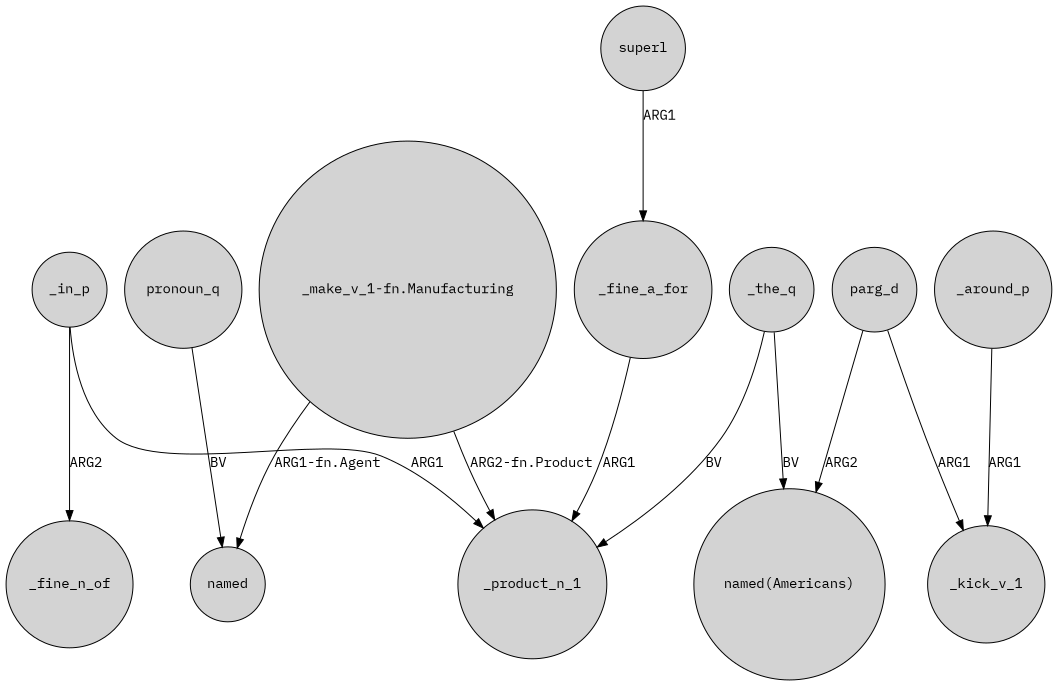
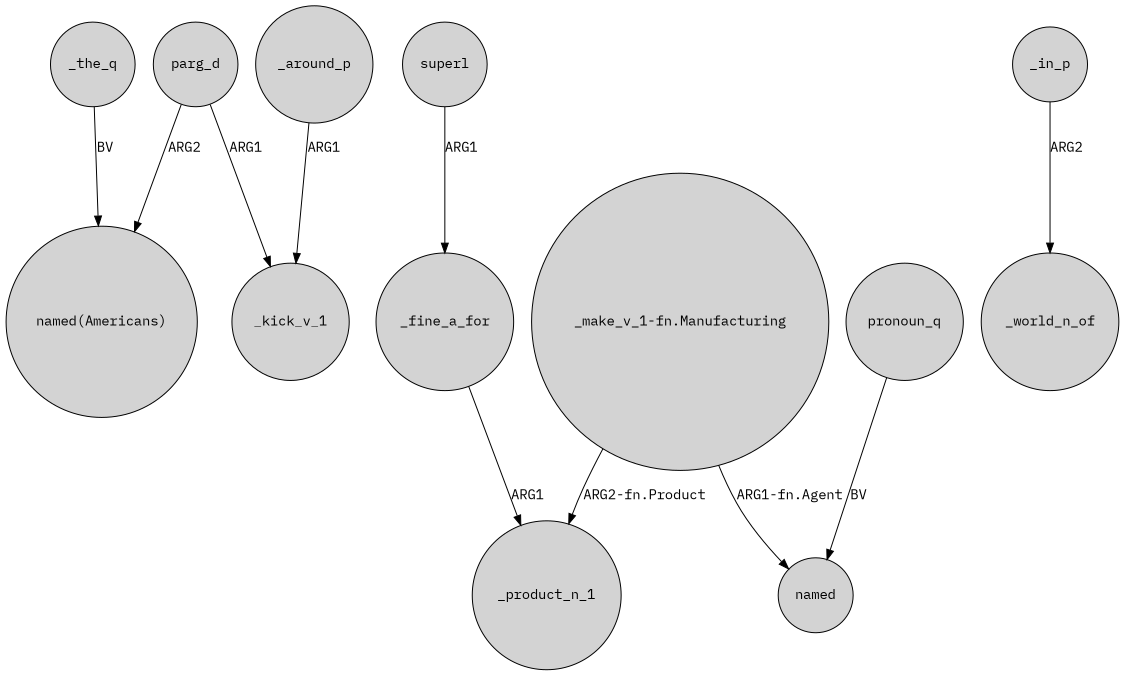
(244, 453) -> none
(709, 454) -> none
(70, 584) -> (1050, 322)
